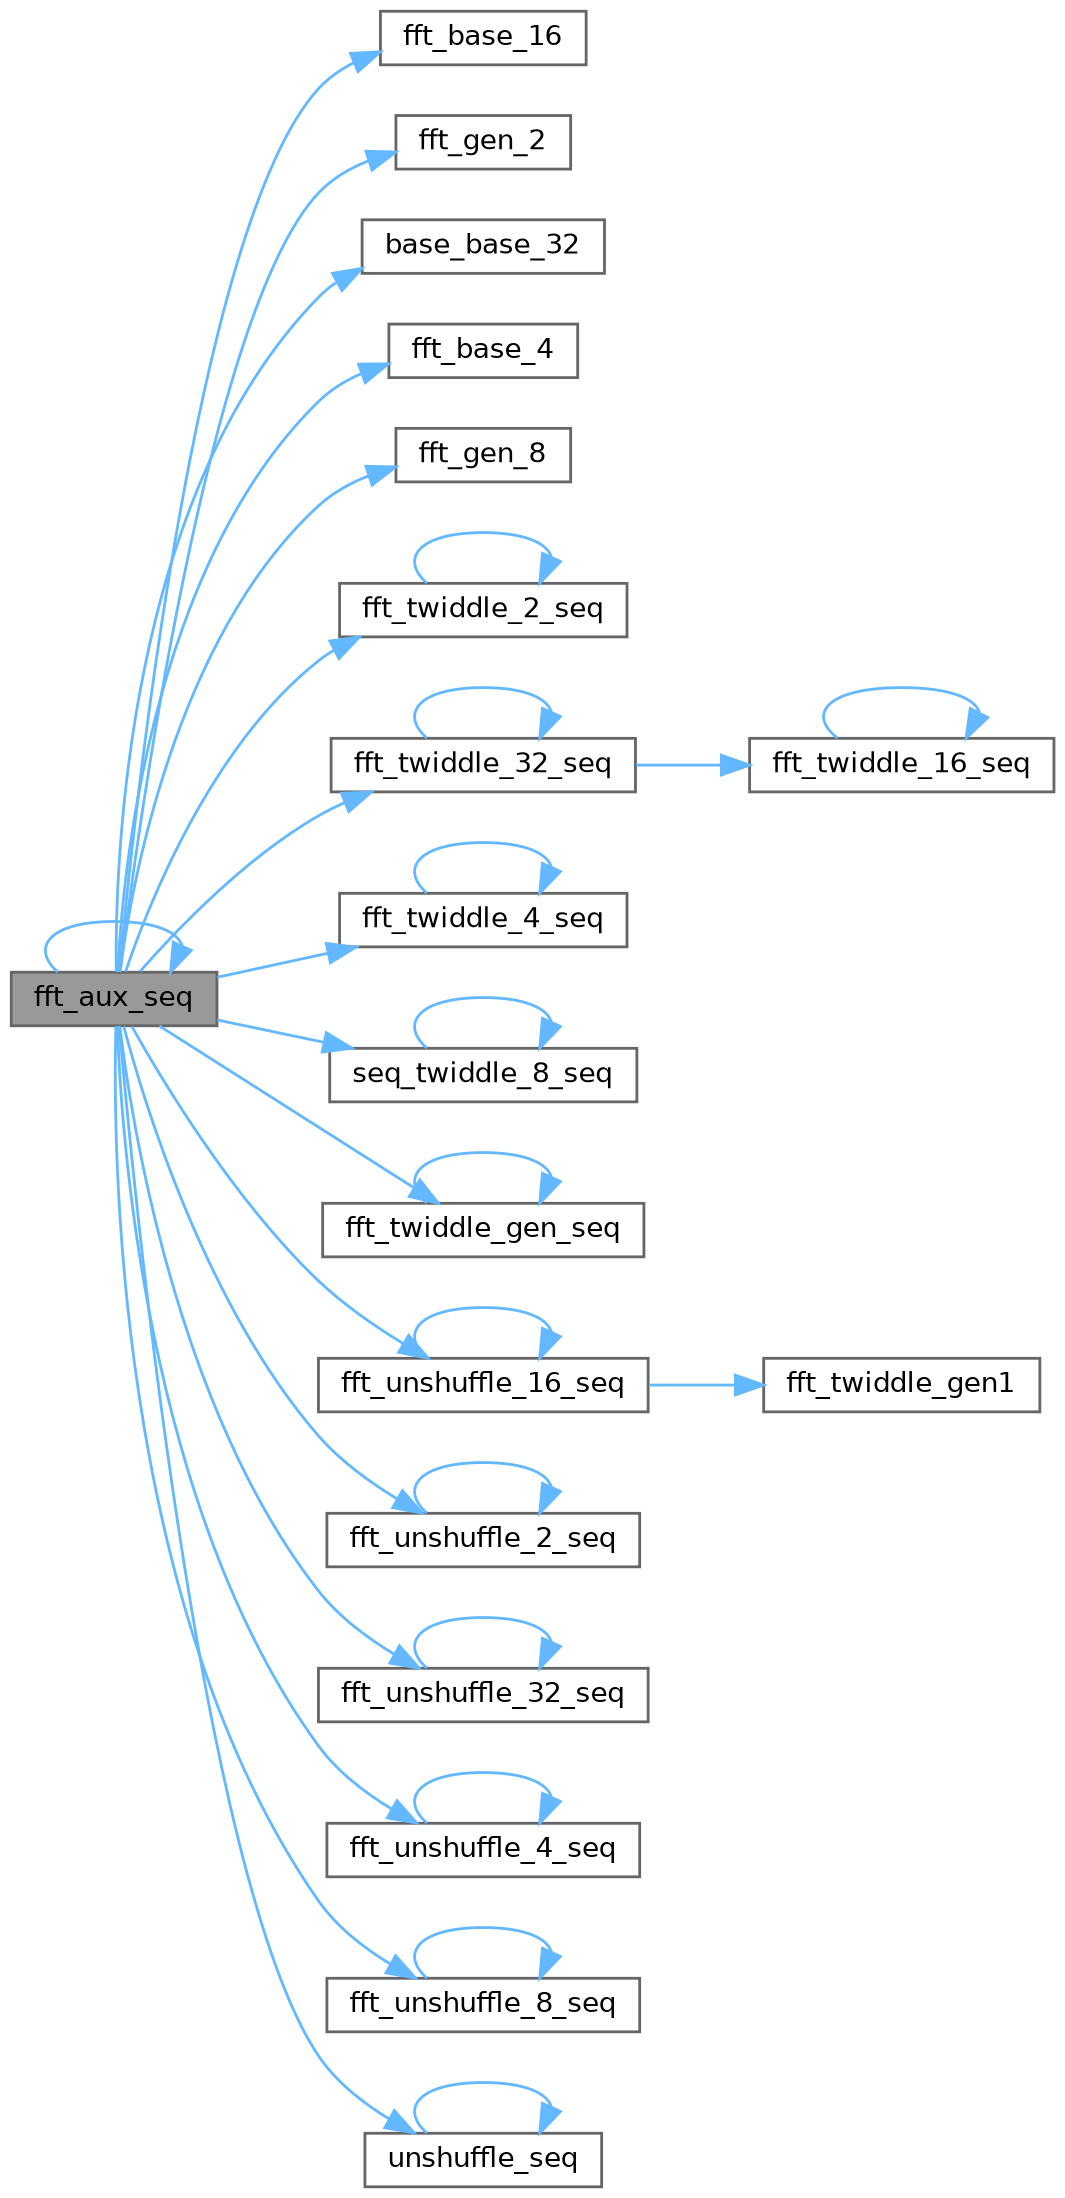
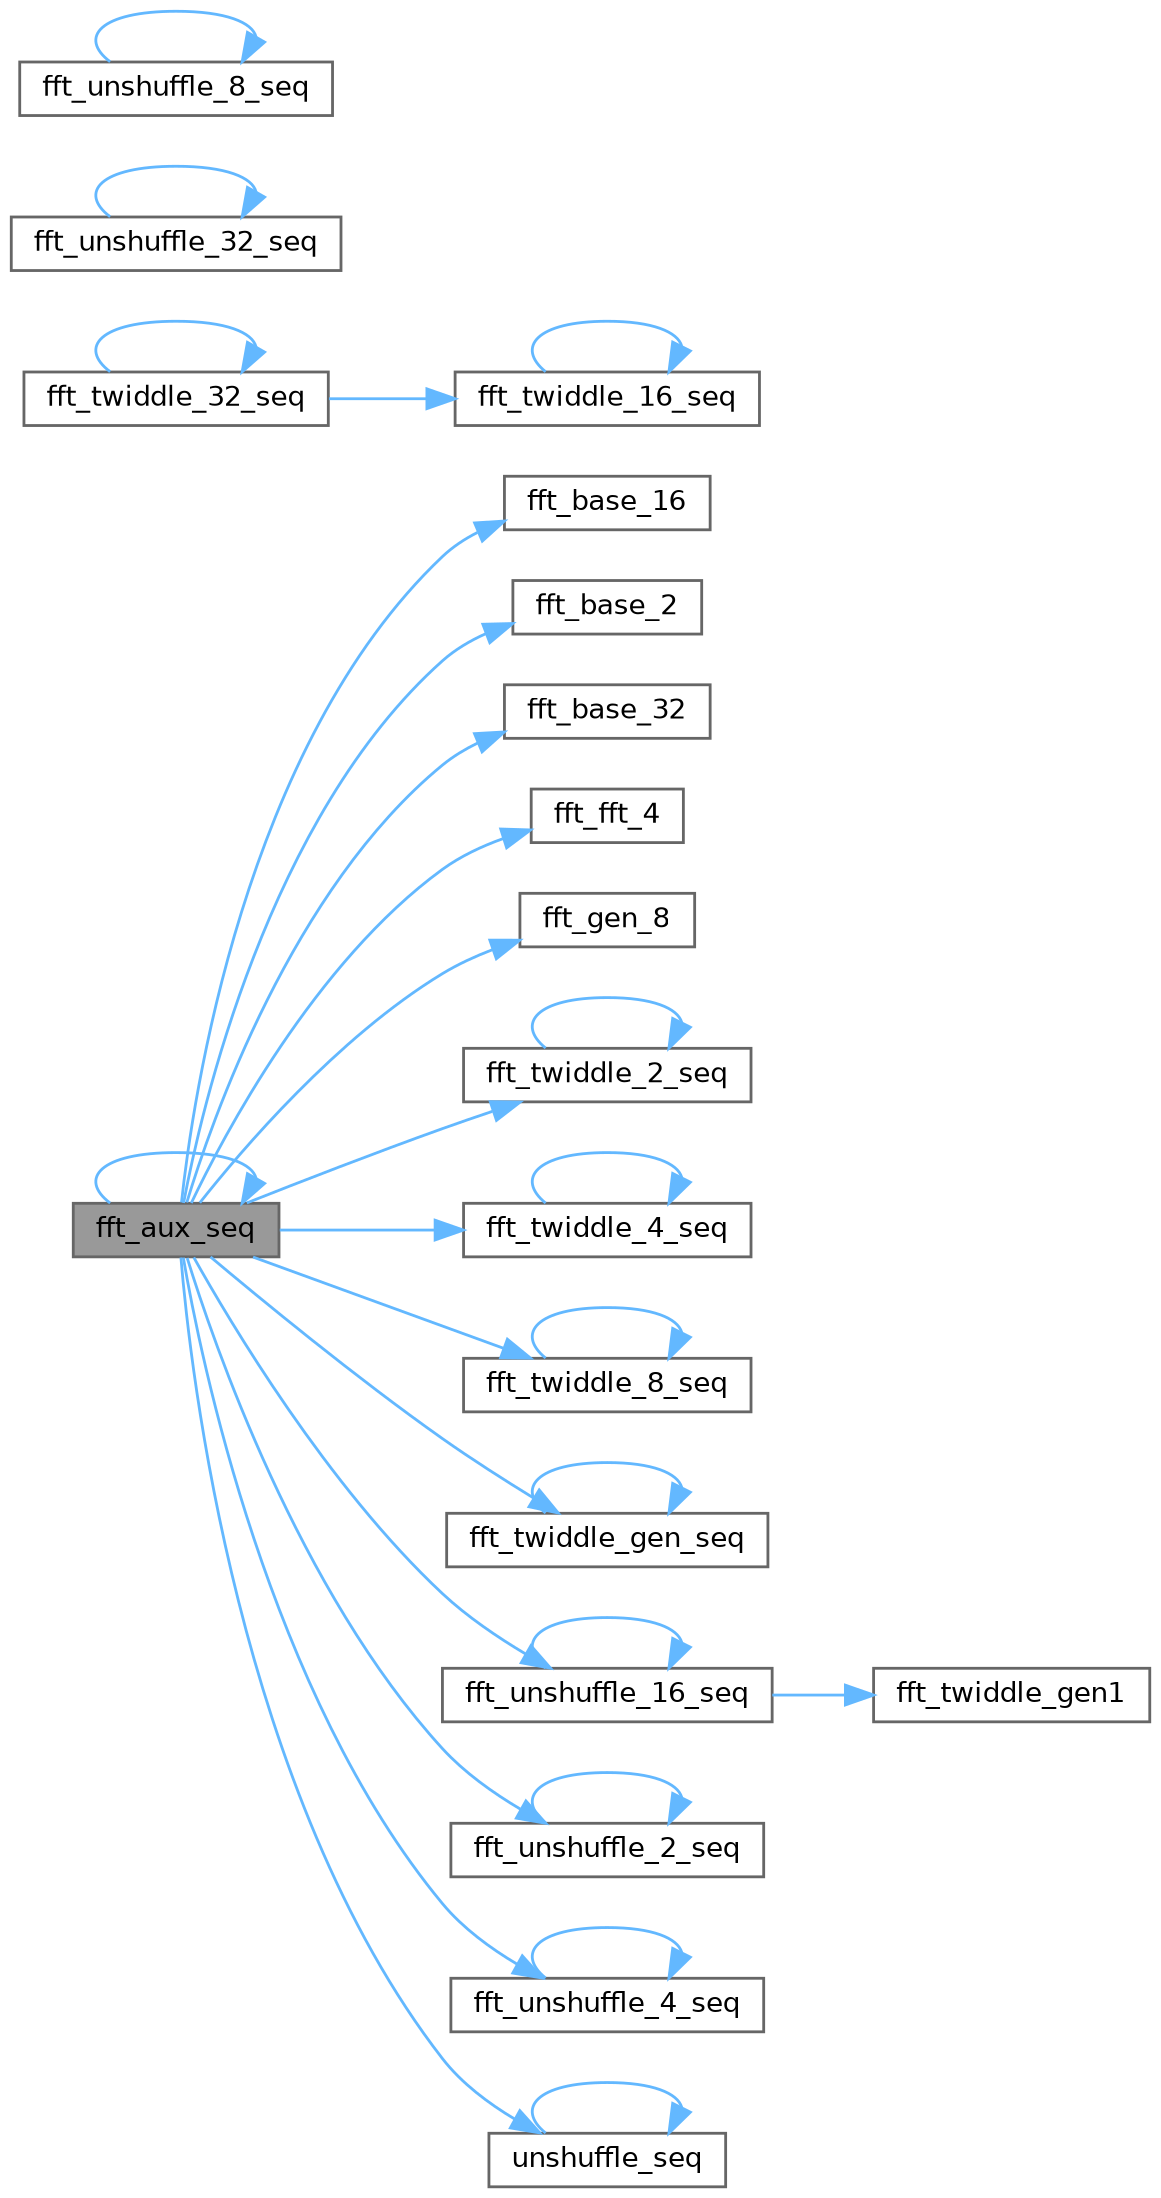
(483, 142) -> (607, 607)
(483, 247) -> (607, 712)
(483, 351) -> (607, 816)
(235, 877) -> none
(483, 1075) -> (607, 1385)
(201, 1369) -> none
(150, 1452) -> none
